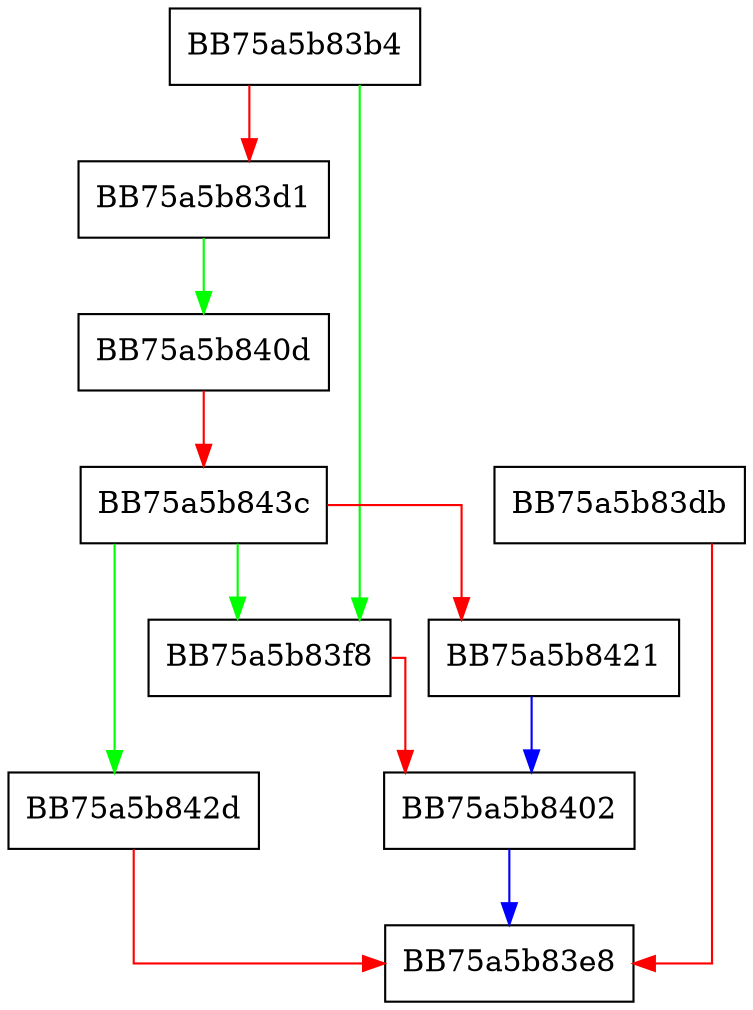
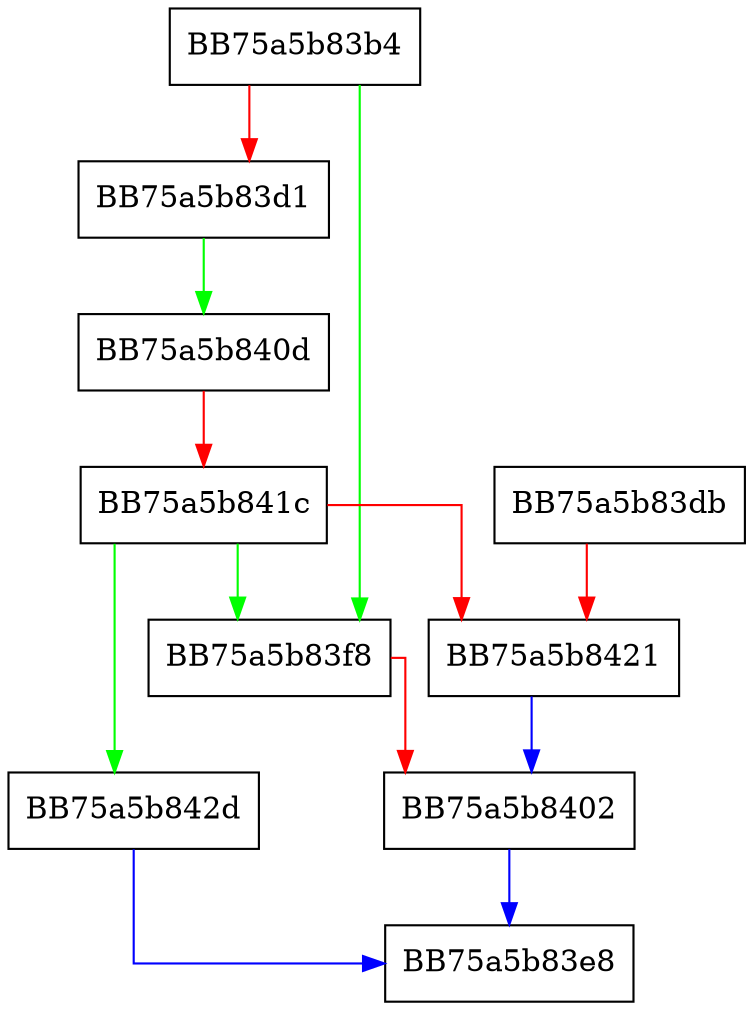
(204, 505) -> (204, 505)
(712, 782) -> (587, 571)
(191, 963) -> (191, 963)
